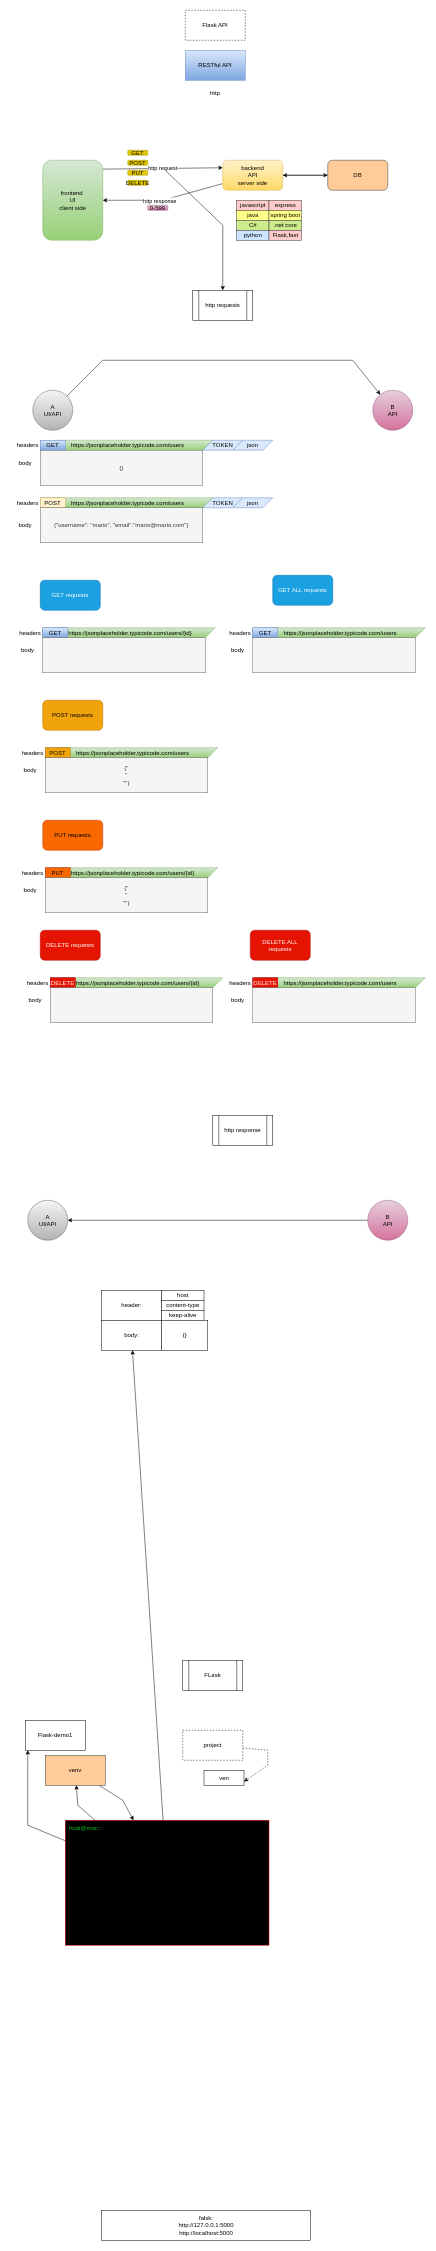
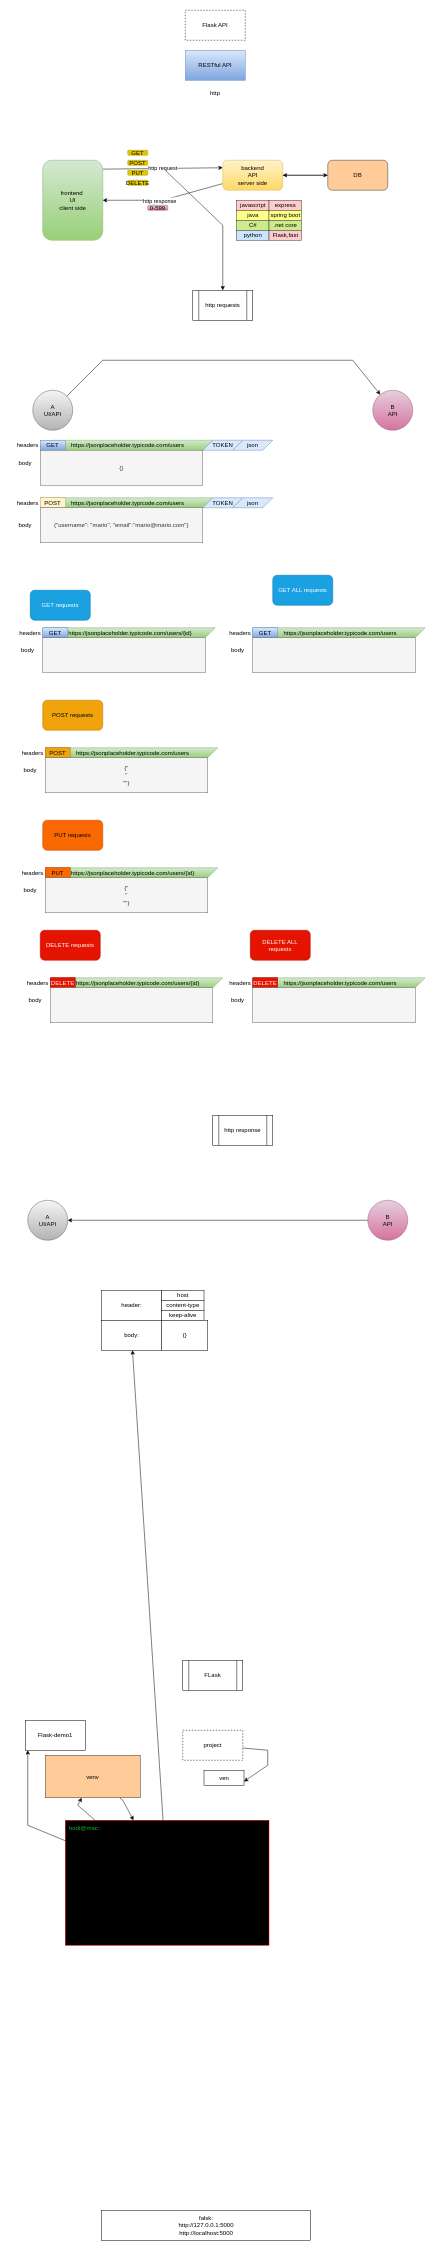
(70, 595) -> (60, 605)
(268, 1757) -> (268, 1757)
(75, 1770) -> (93, 1777)
